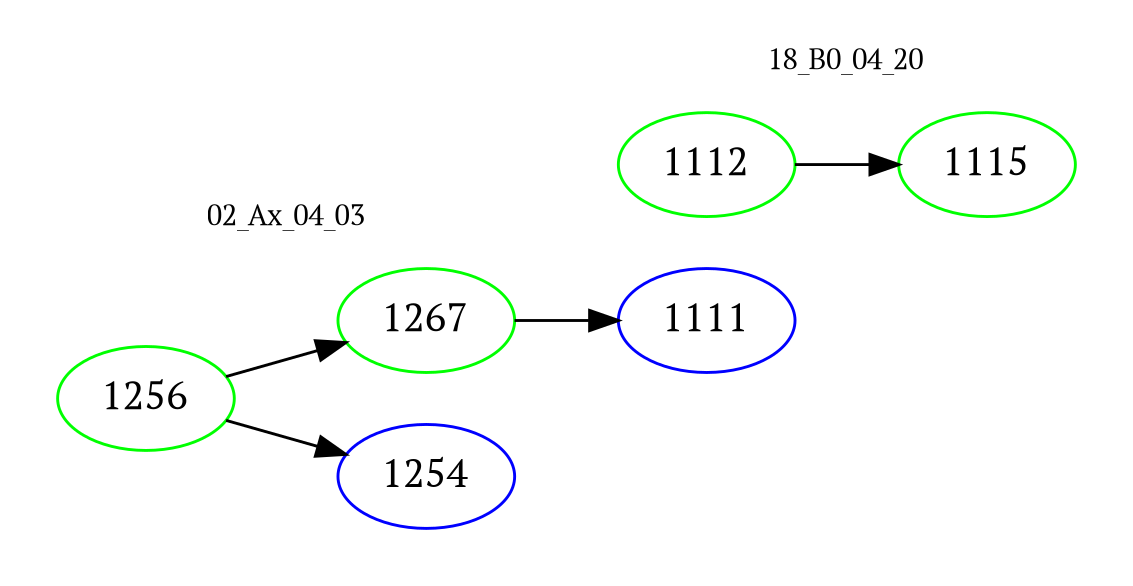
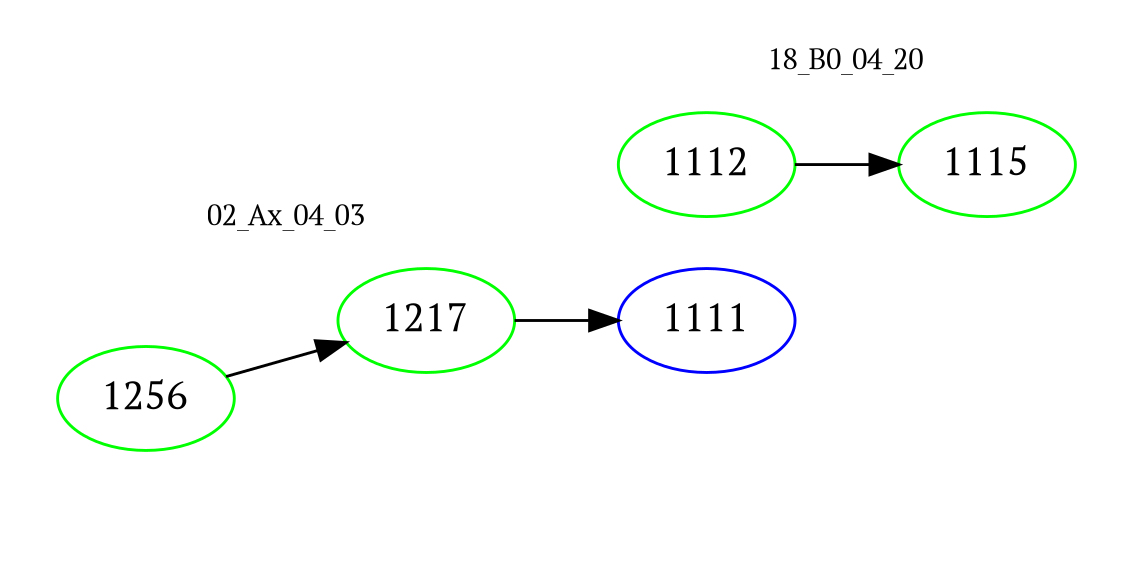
(426, 321) -> (426, 321)
(426, 476) -> none
